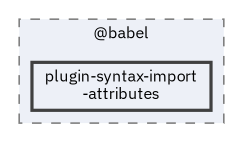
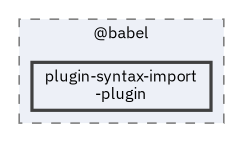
(121, 86) -> (121, 86)
